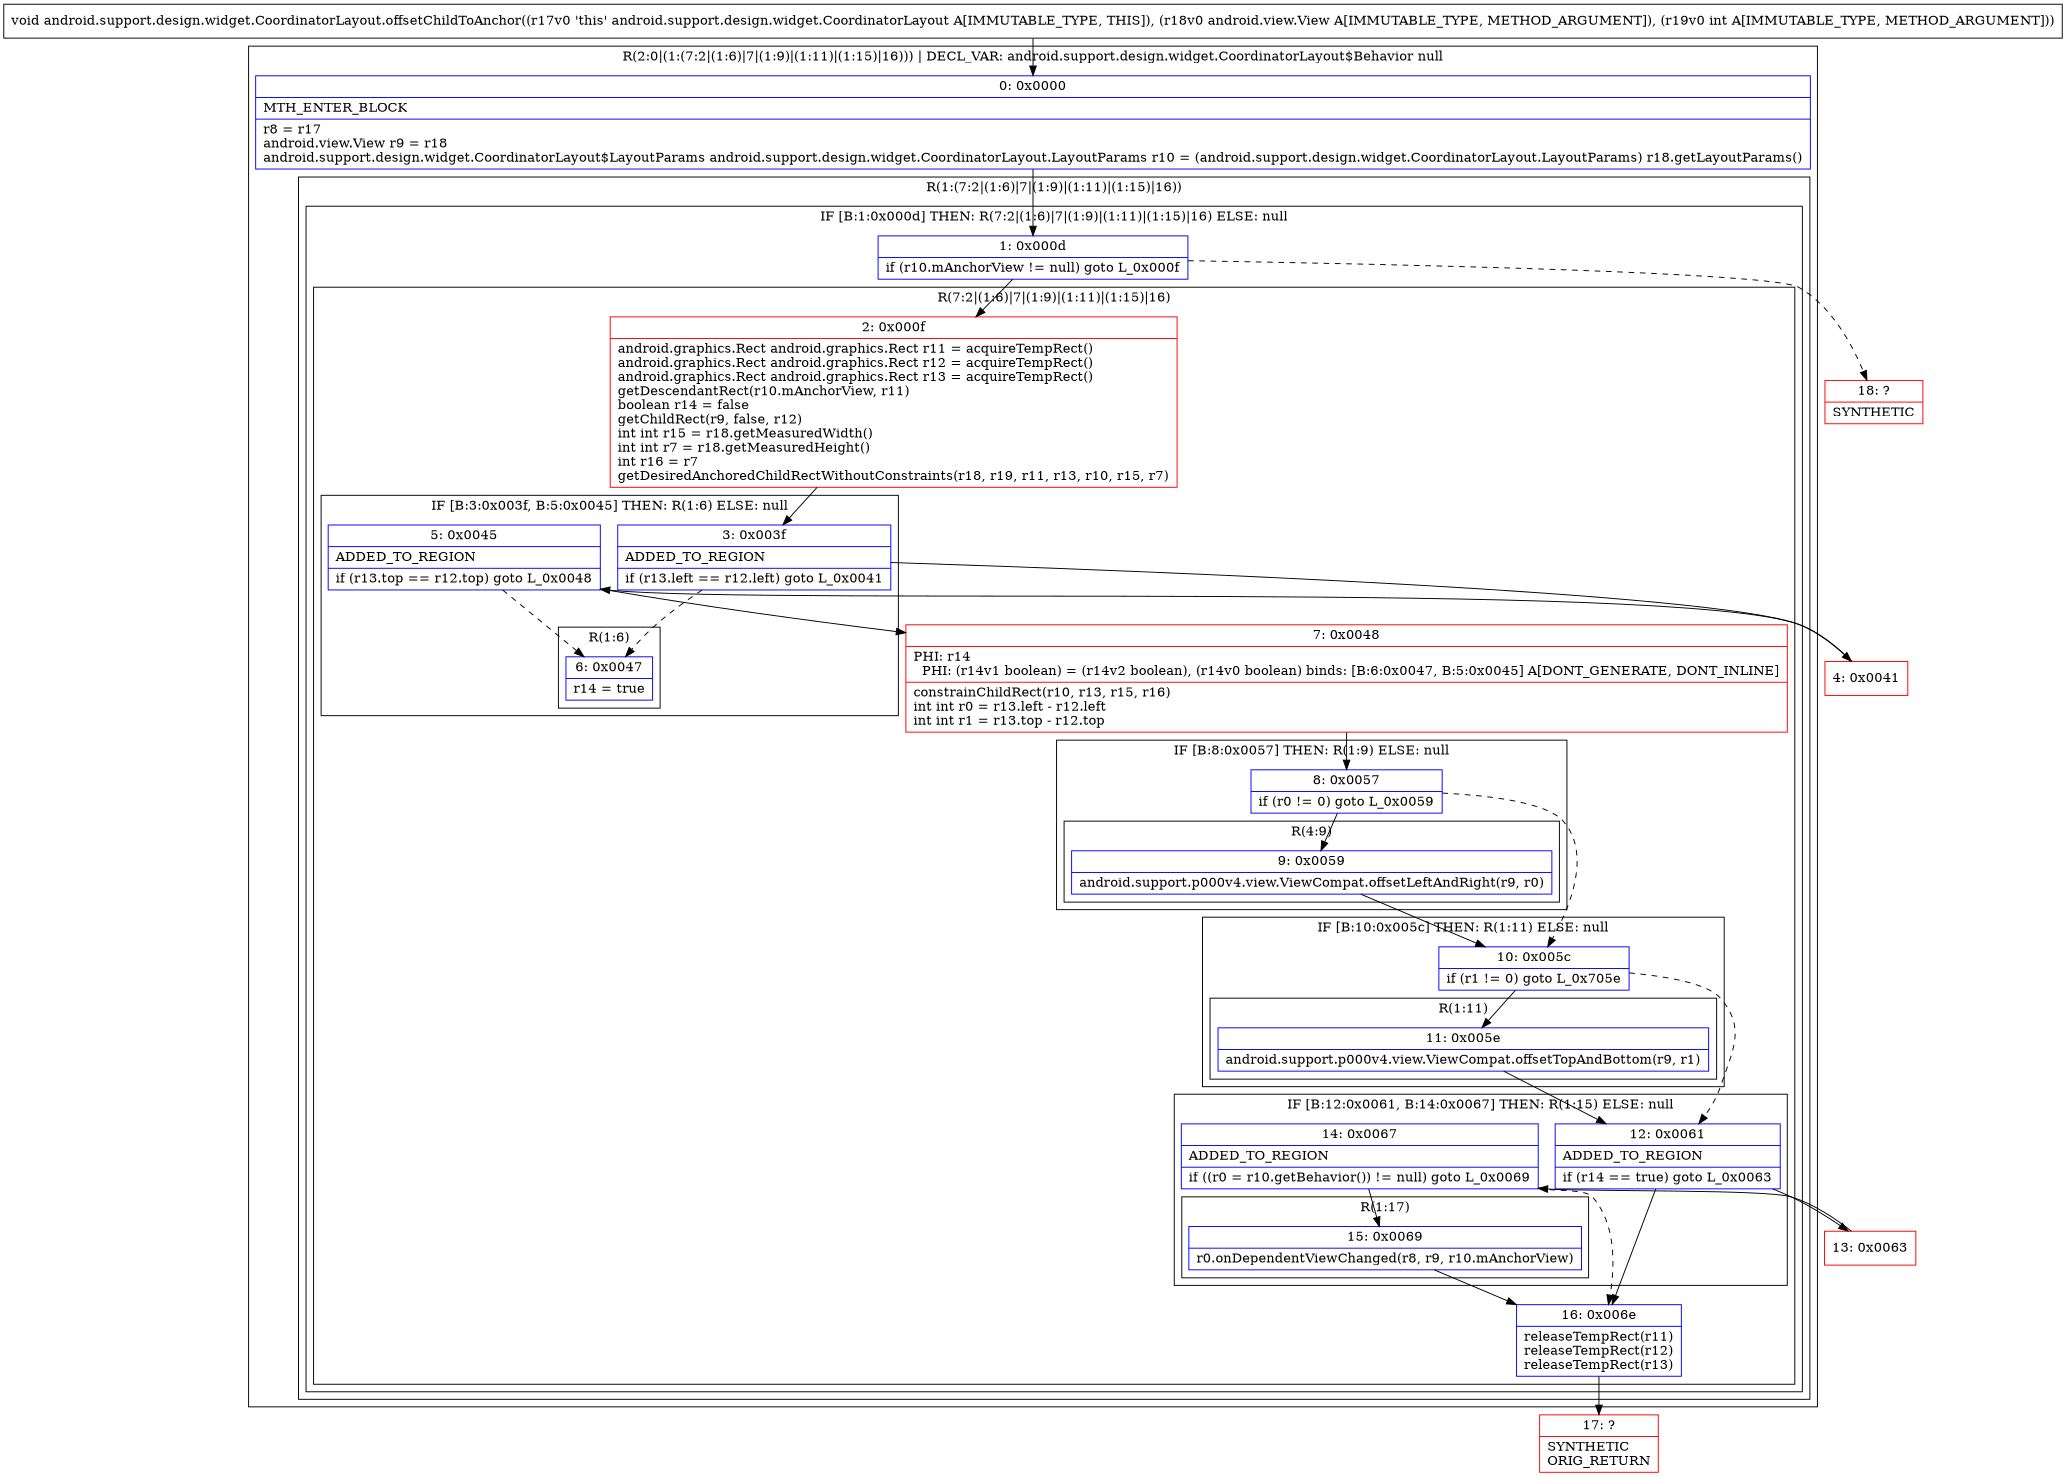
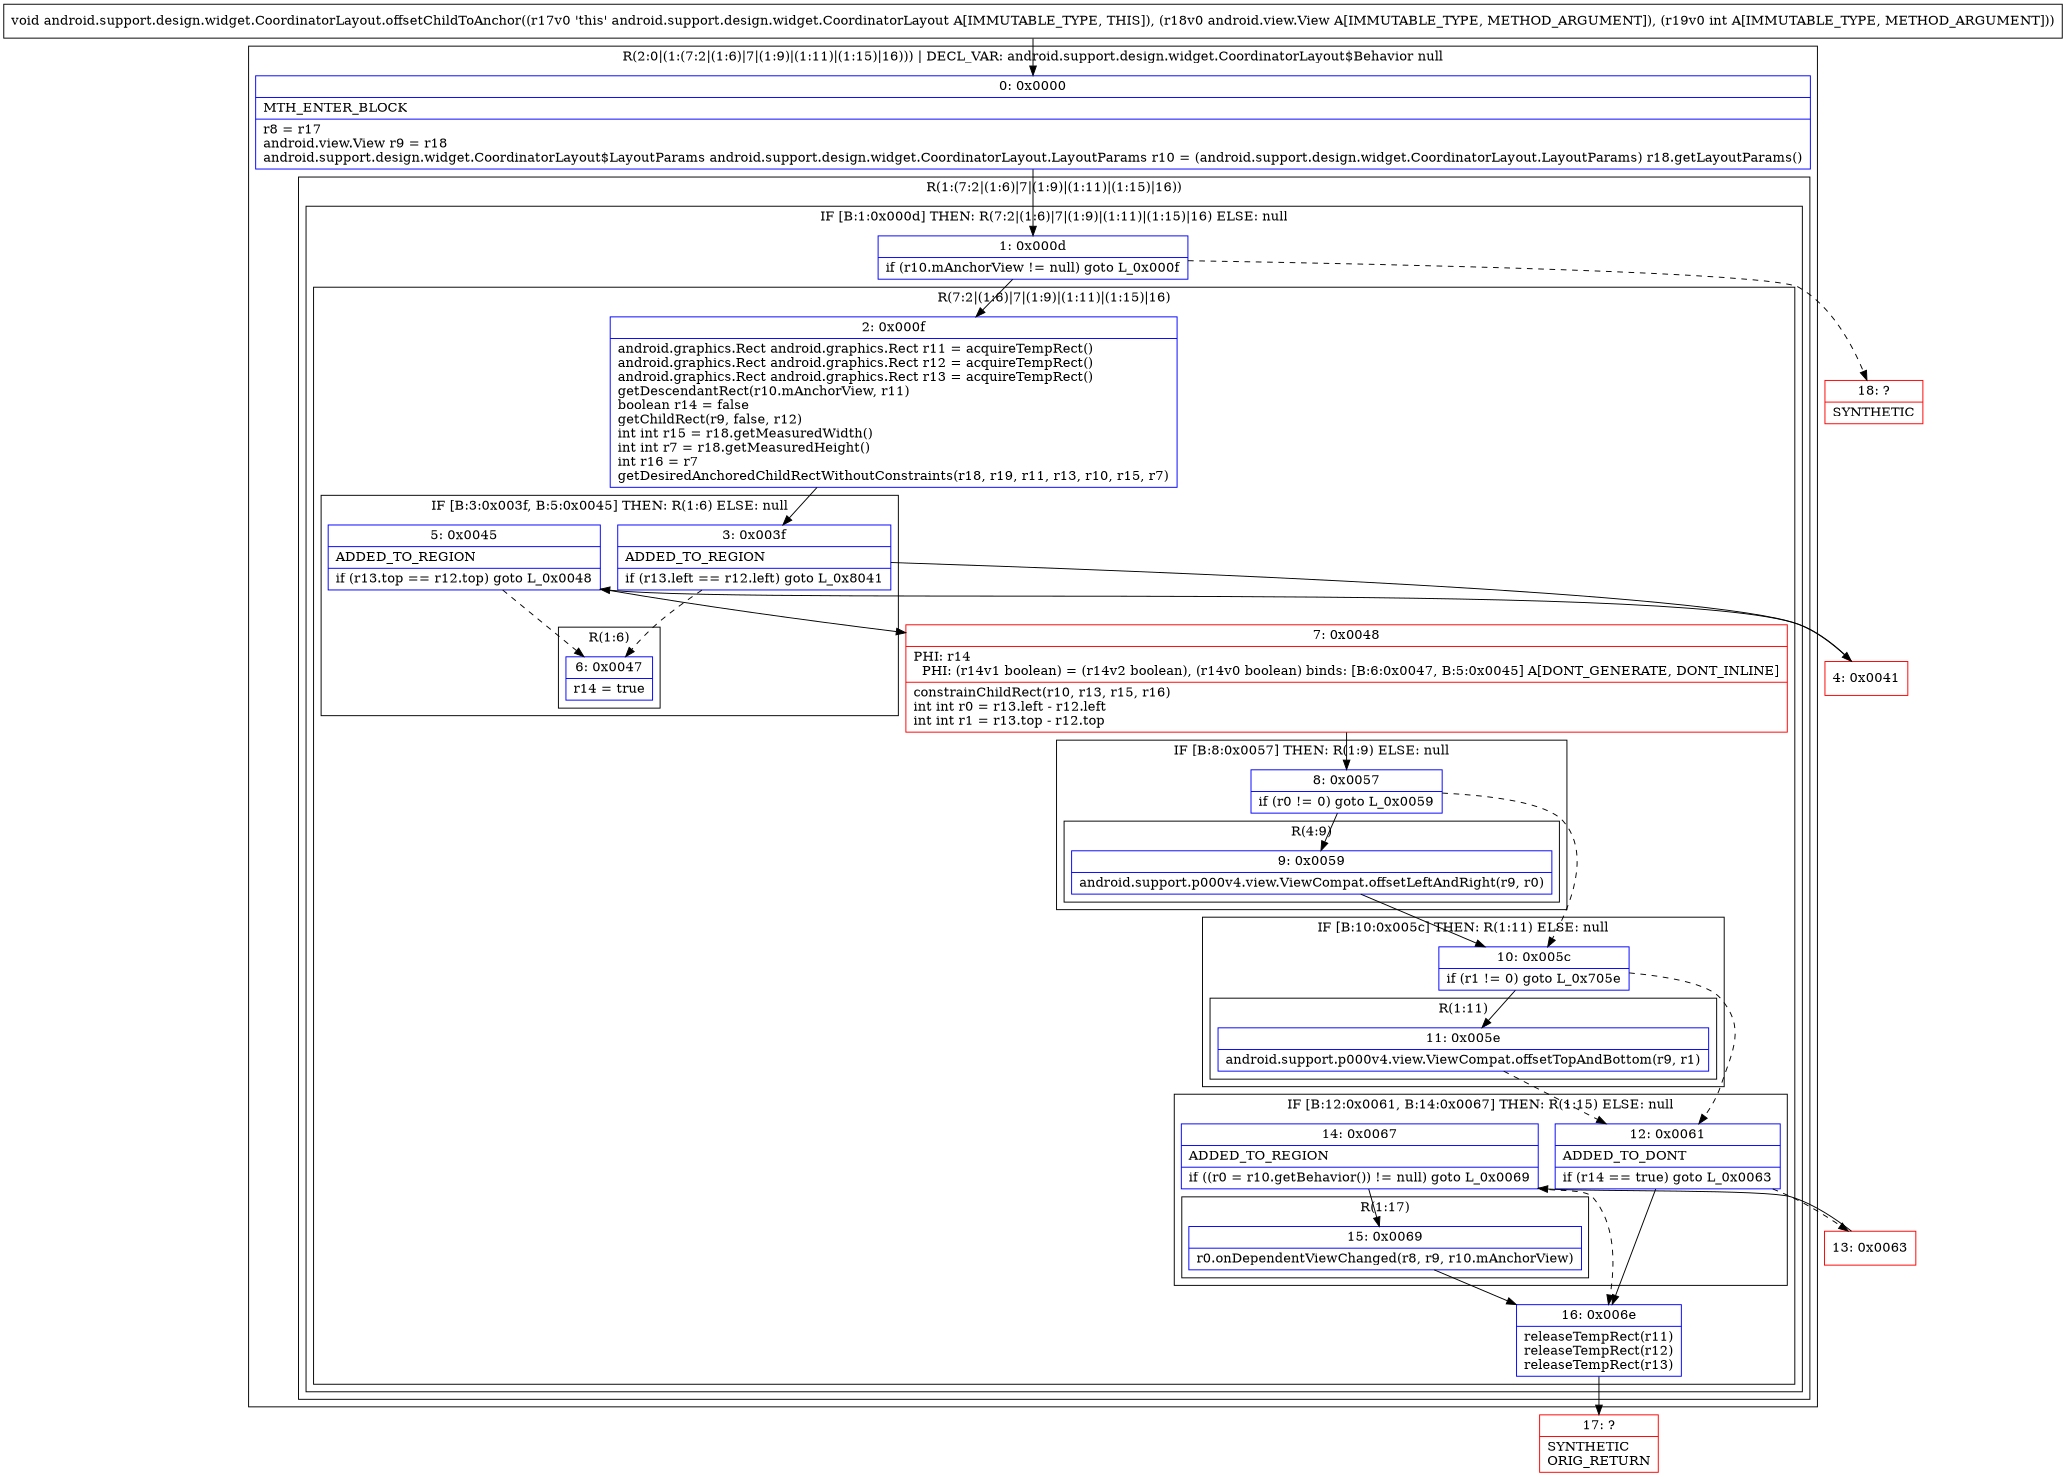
(894, 402) -> (894, 402)
(754, 579) -> (754, 579)
(1560, 1100) -> (1560, 1100)
(1633, 1156) -> (1625, 1156)
(1807, 1205) -> (1807, 1205)
